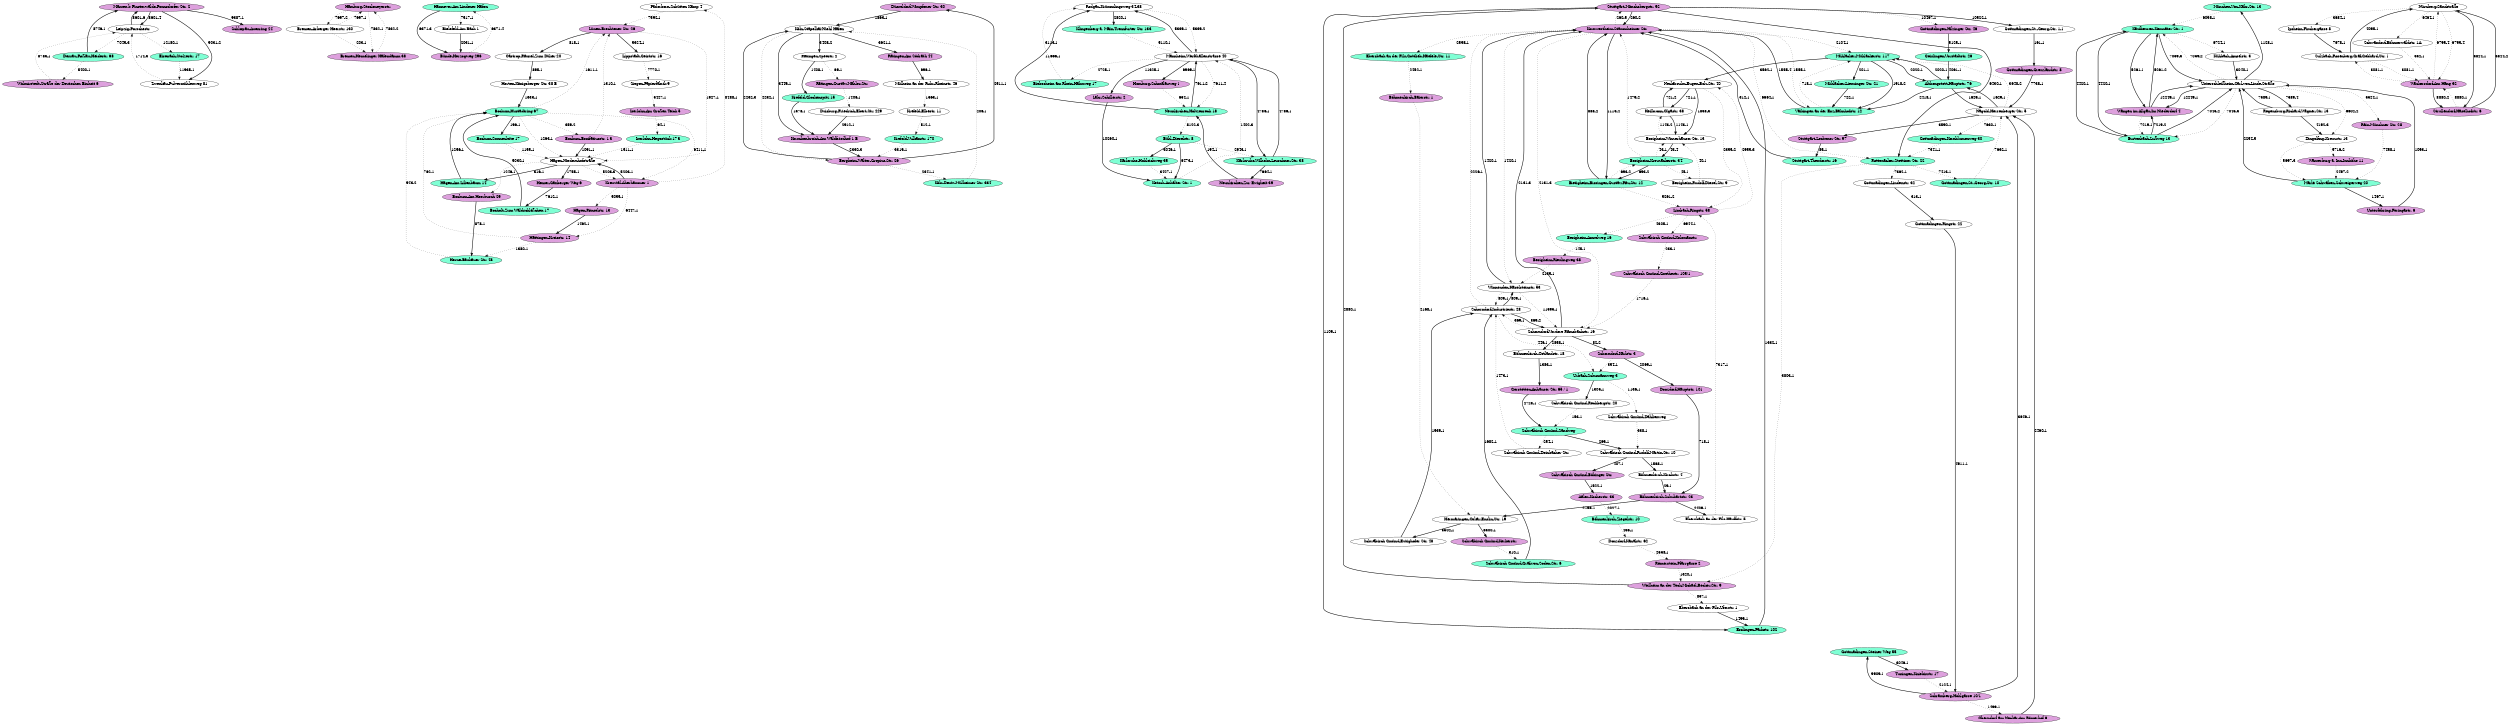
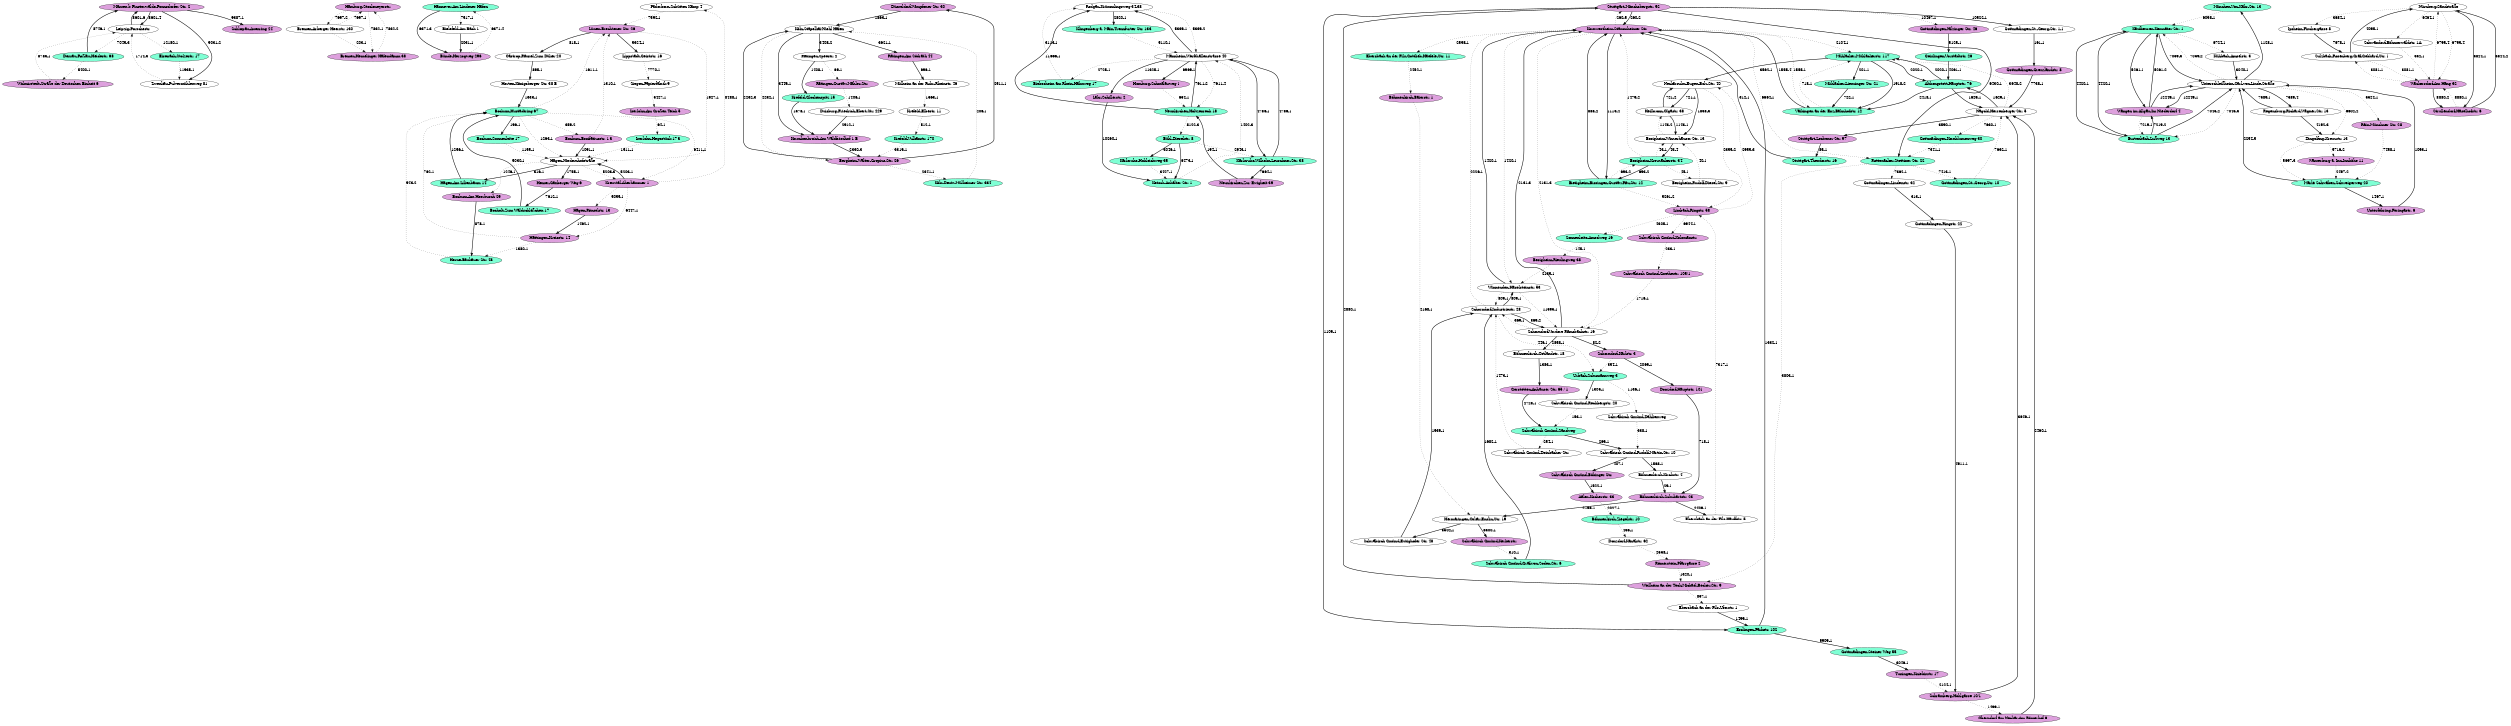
(1589, 238) -> (1589, 238)
(1887, 687) -> (1811, 641)
